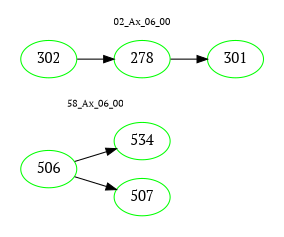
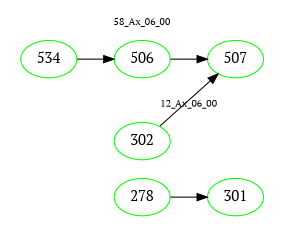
(142, 22) -> (189, 104)
(90, 59) -> (185, 103)
(91, 157) -> (90, 59)
